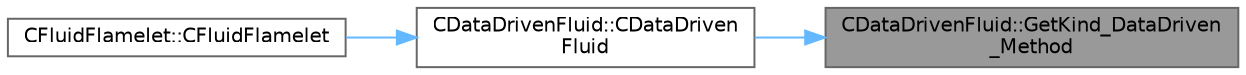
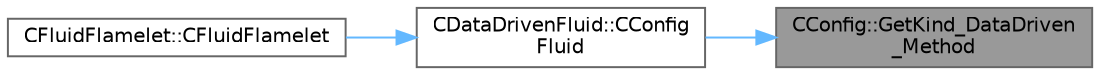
(586, 38) -> (561, 38)
(1032, 38) -> (934, 38)
